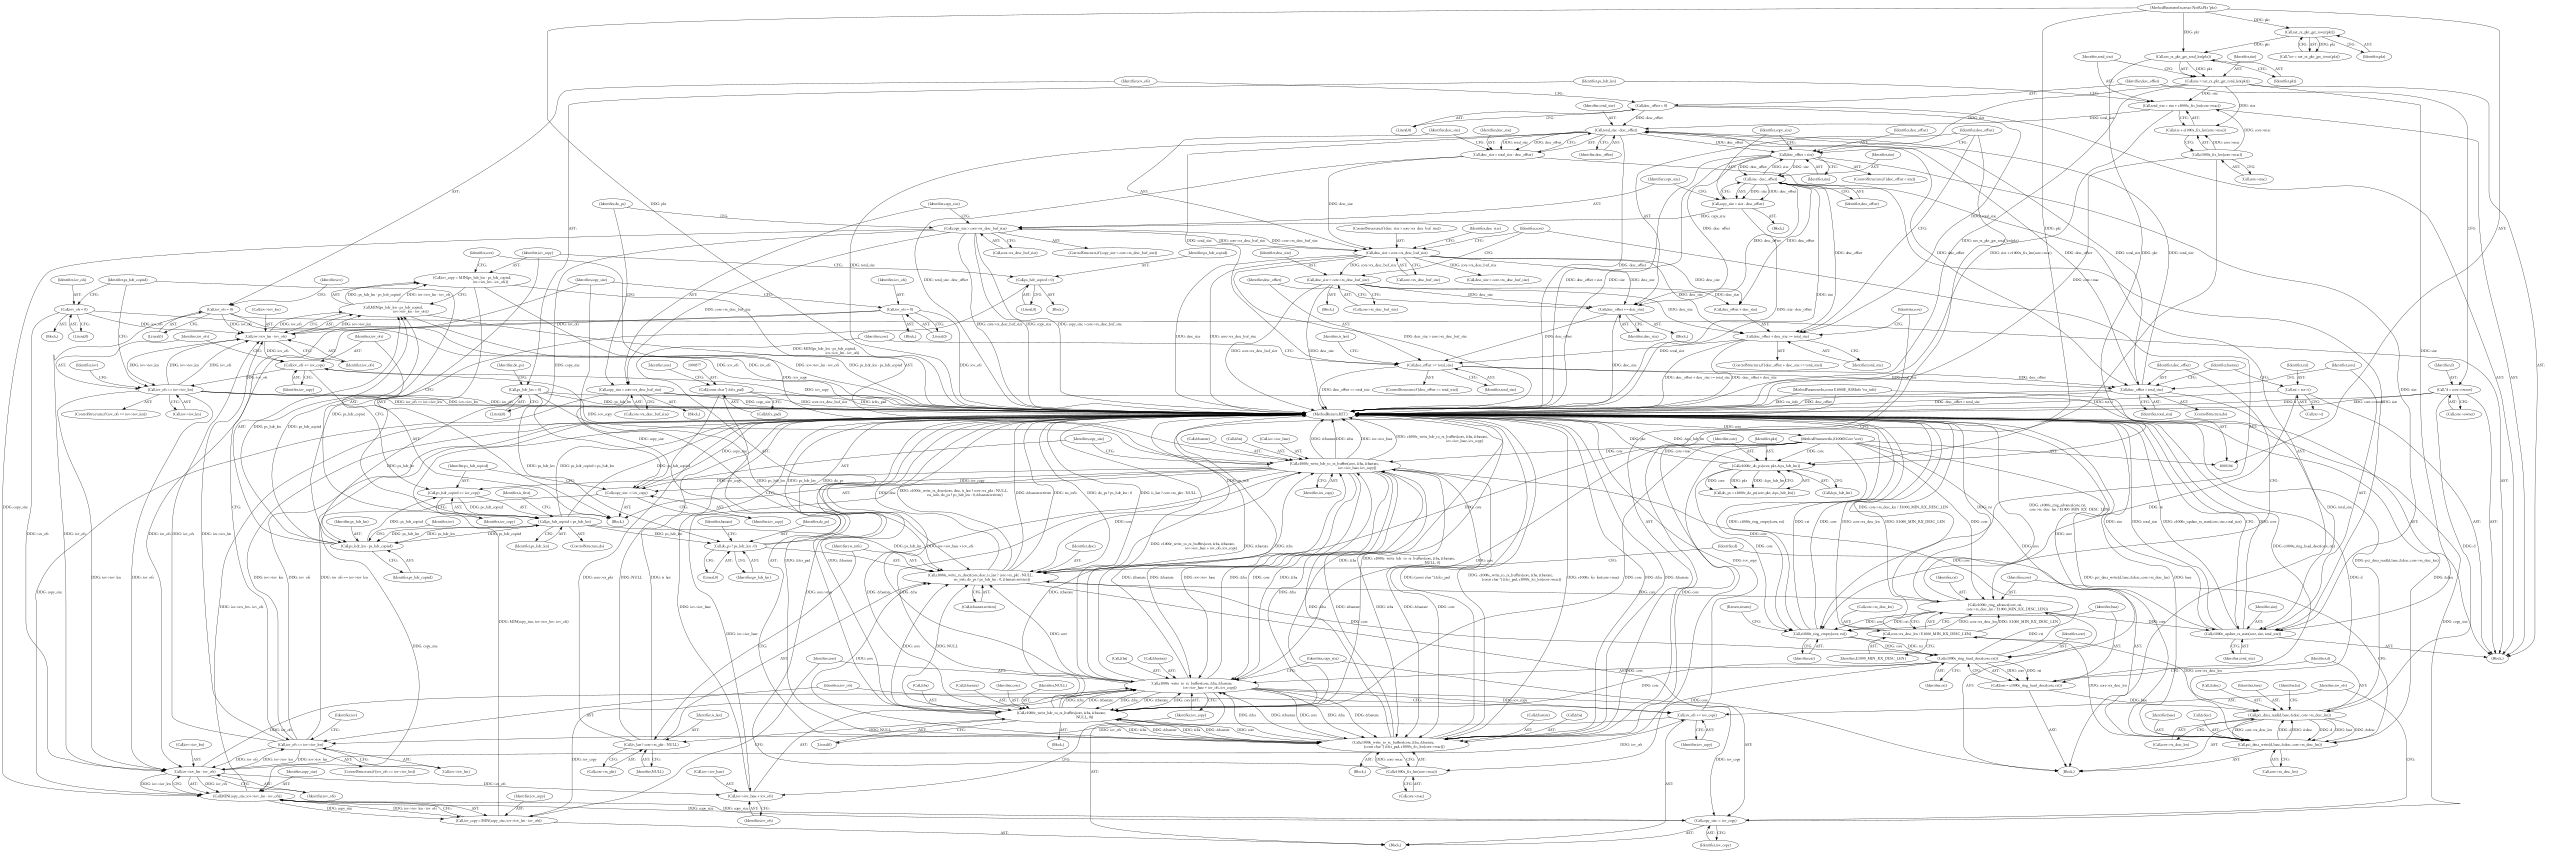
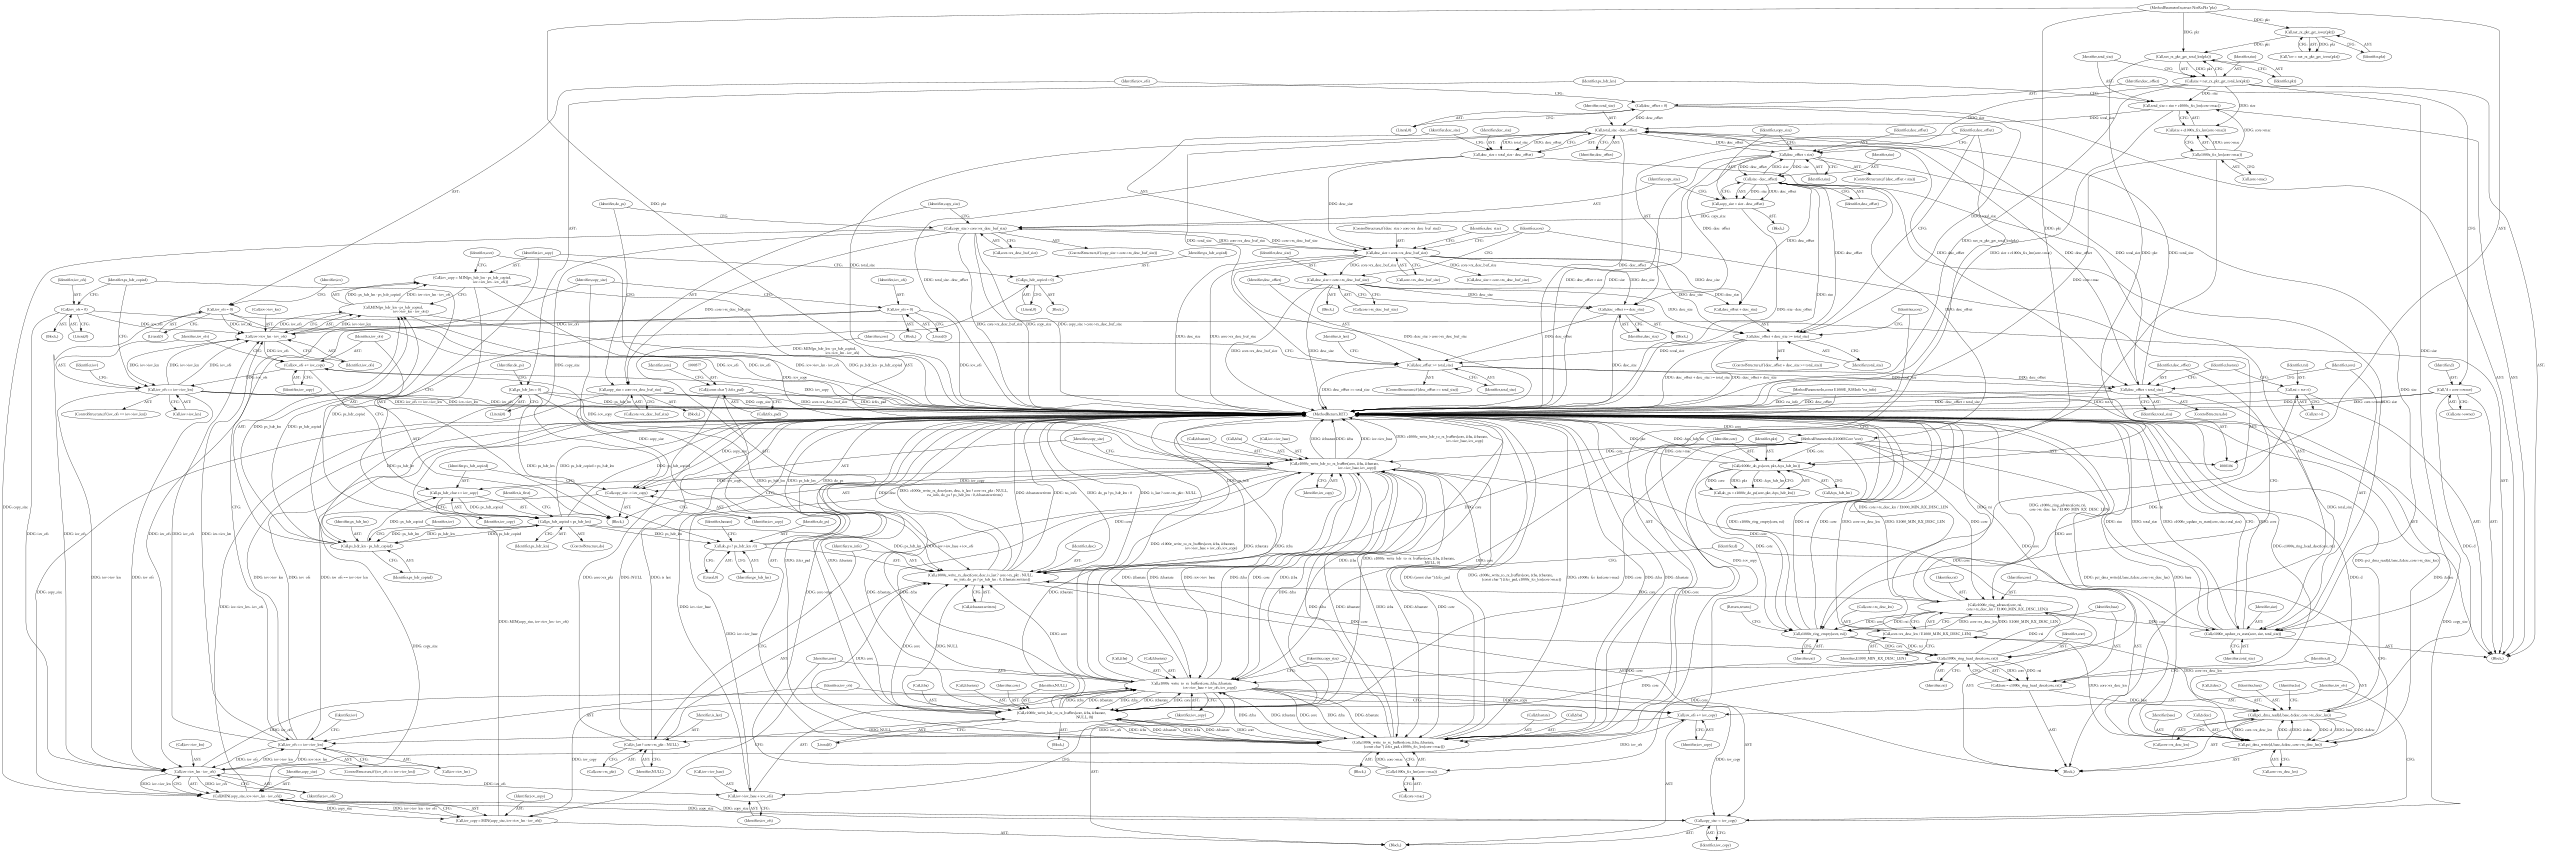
none -> (2213, 68)
(1746, 260) -> (1922, 295)
(454, 493) -> (454, 493)
